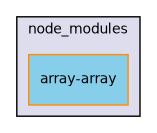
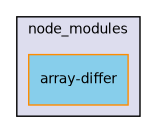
(78, 80) -> (78, 80)
